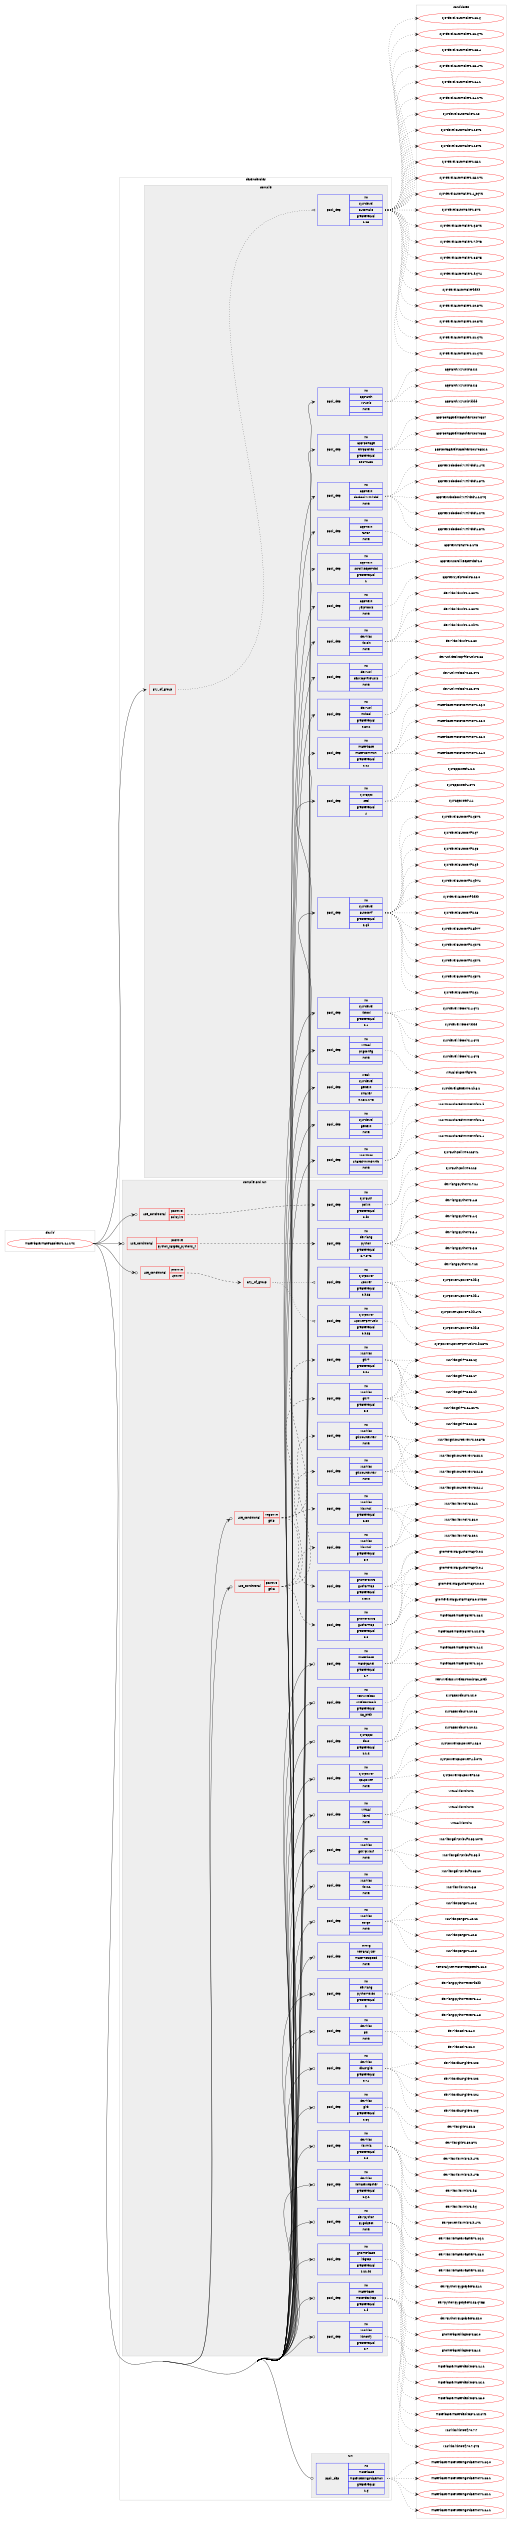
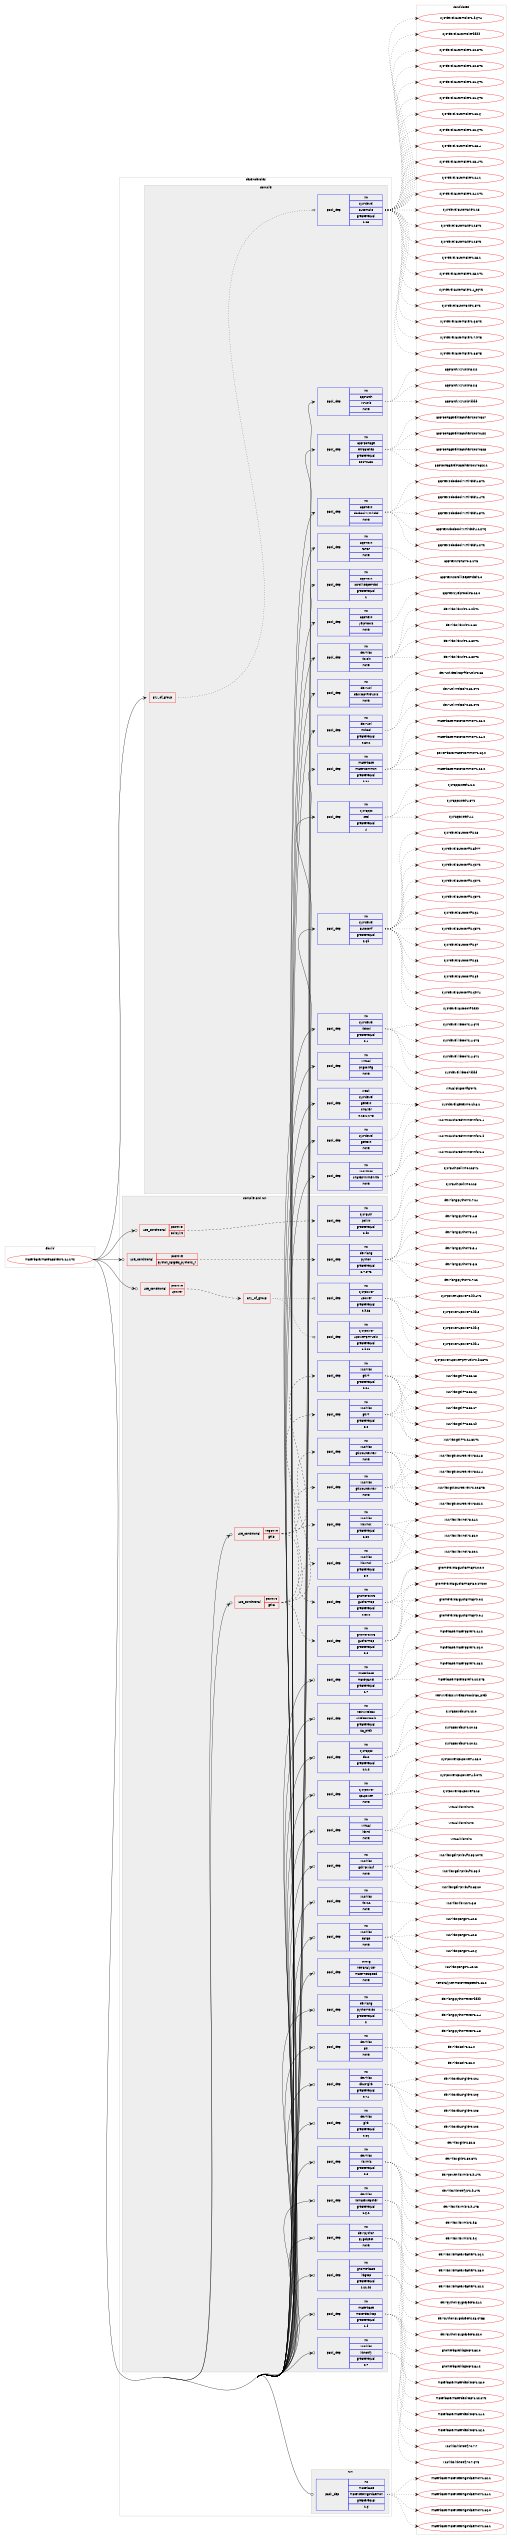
none -> (461, 434)
(461, 705) -> (461, 753)
(461, 1983) -> (461, 1999)
(461, 2159) -> (461, 2191)
